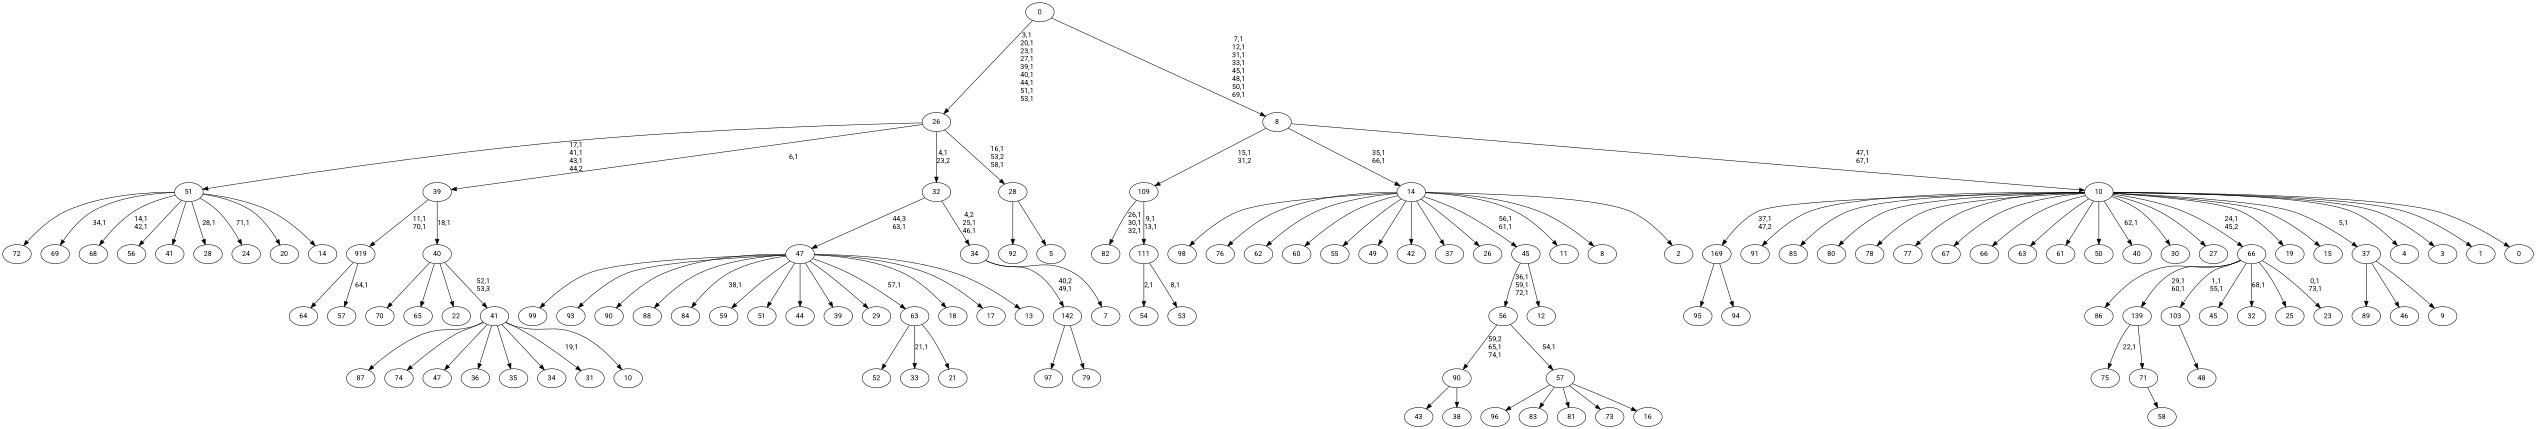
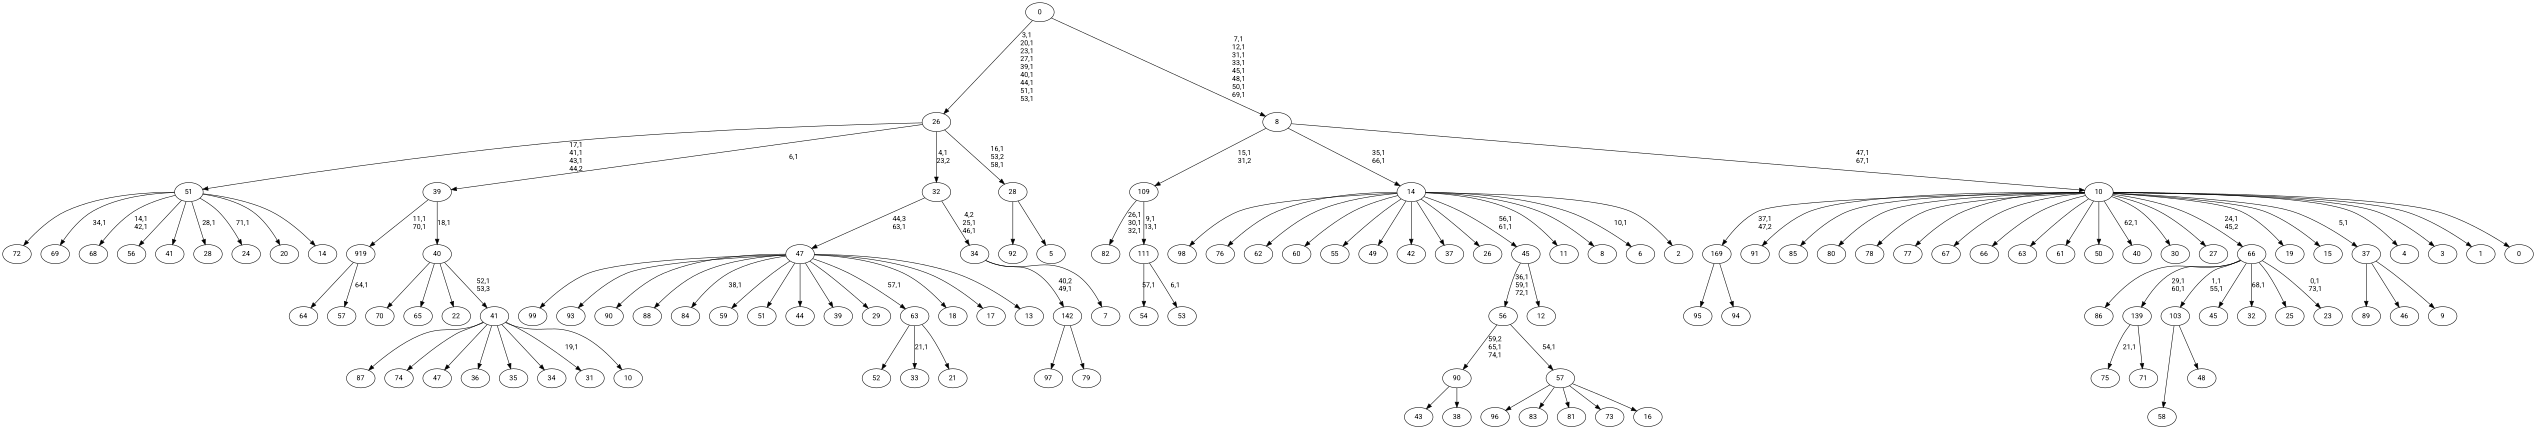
none -> (1640, 254)
(1149, 285) -> (1149, 285)
(1175, 285) -> (1175, 285)
(2130, 347) -> (2130, 347)
(2152, 395) -> (2169, 364)
